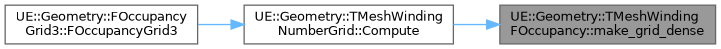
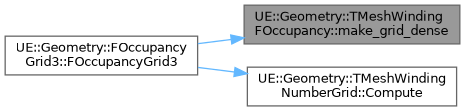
(470, 25) -> (214, 42)
